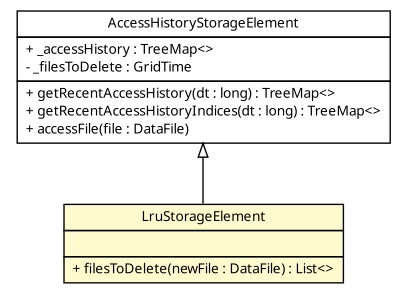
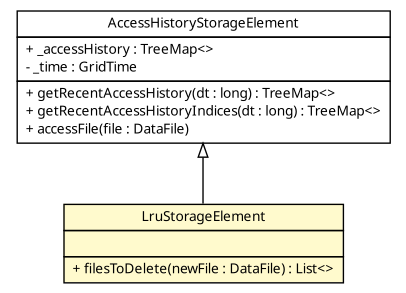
(109, 67) -> (82, 67)
